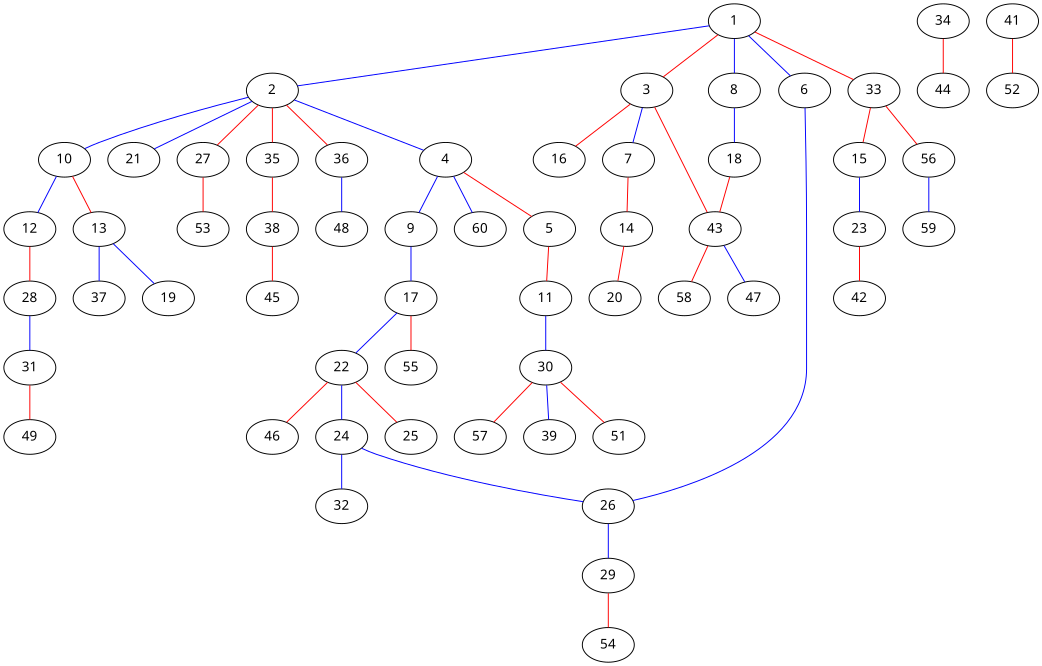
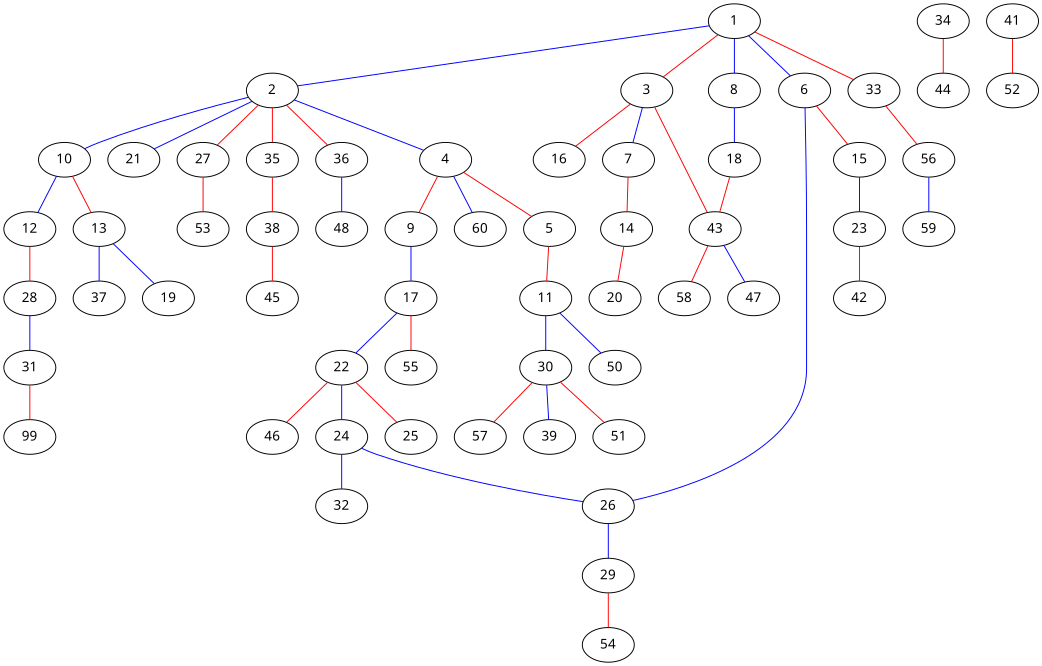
(867, 125) -> (832, 125)
(428, 194) -> (428, 194)
none -> (615, 368)
(30, 437) -> (30, 437)
